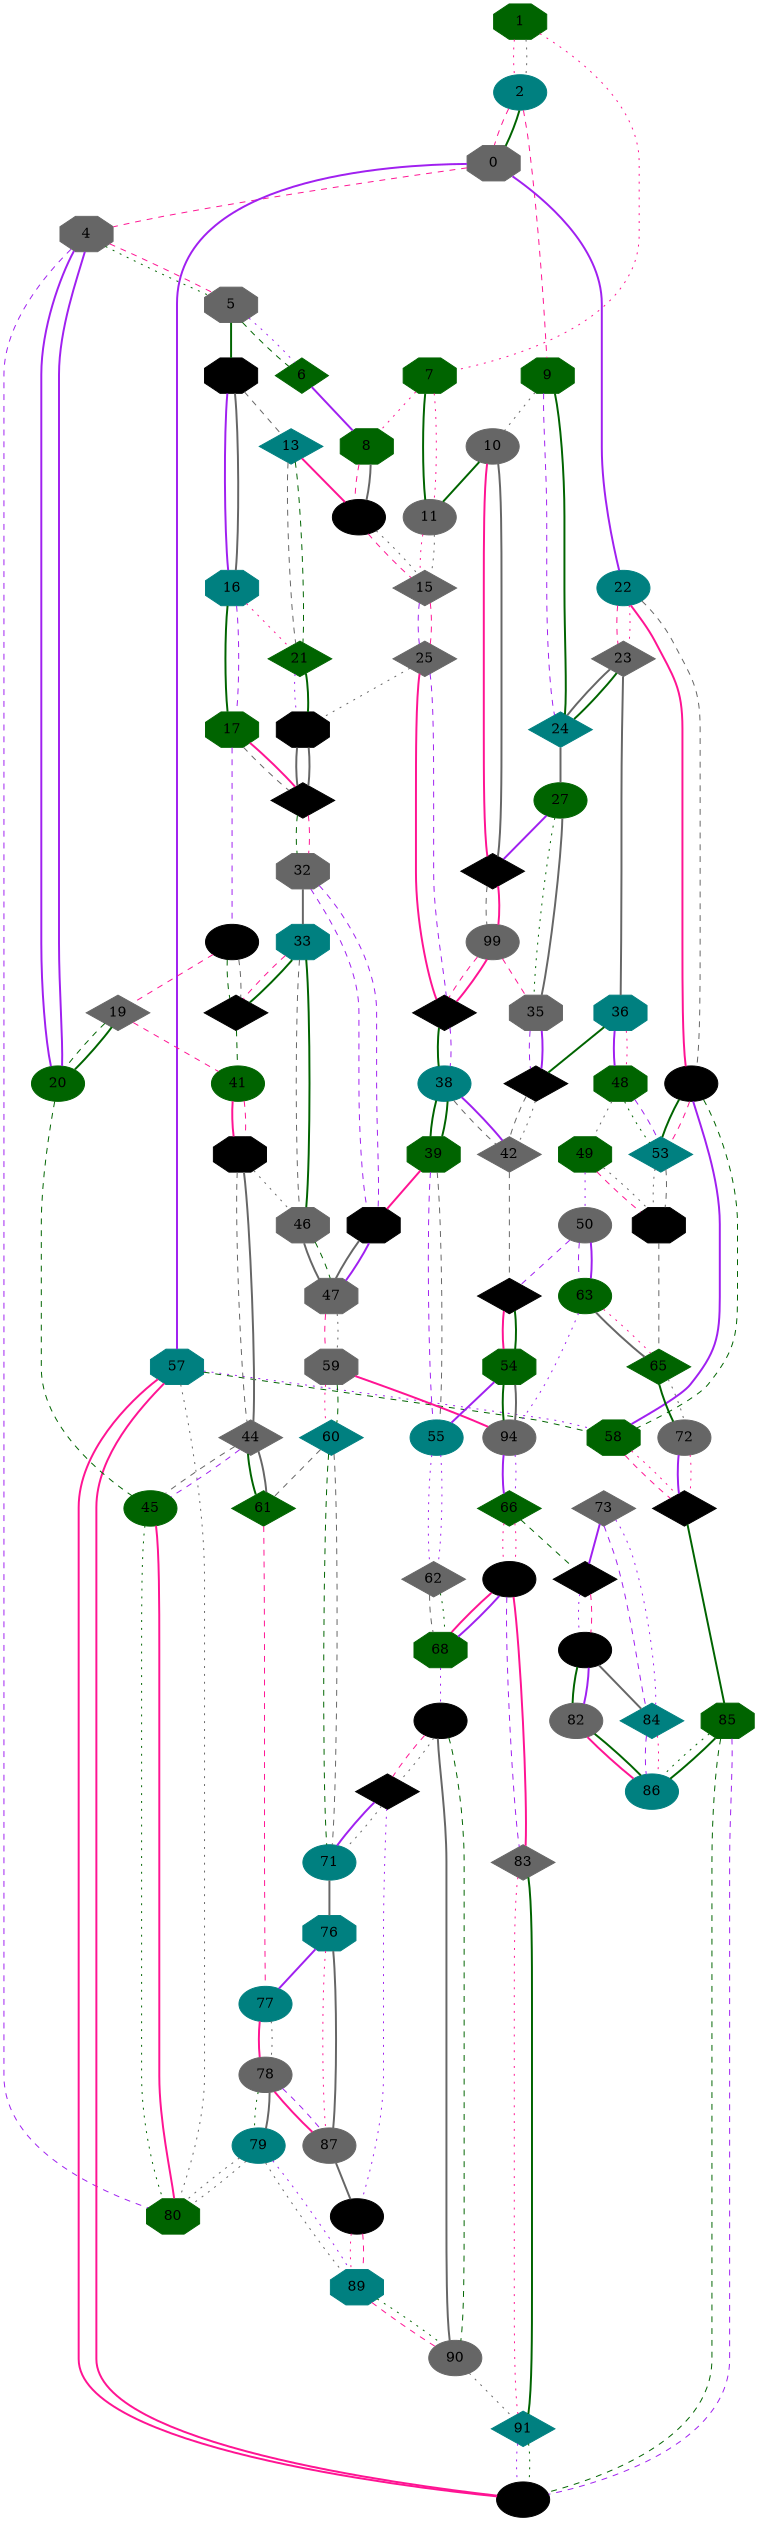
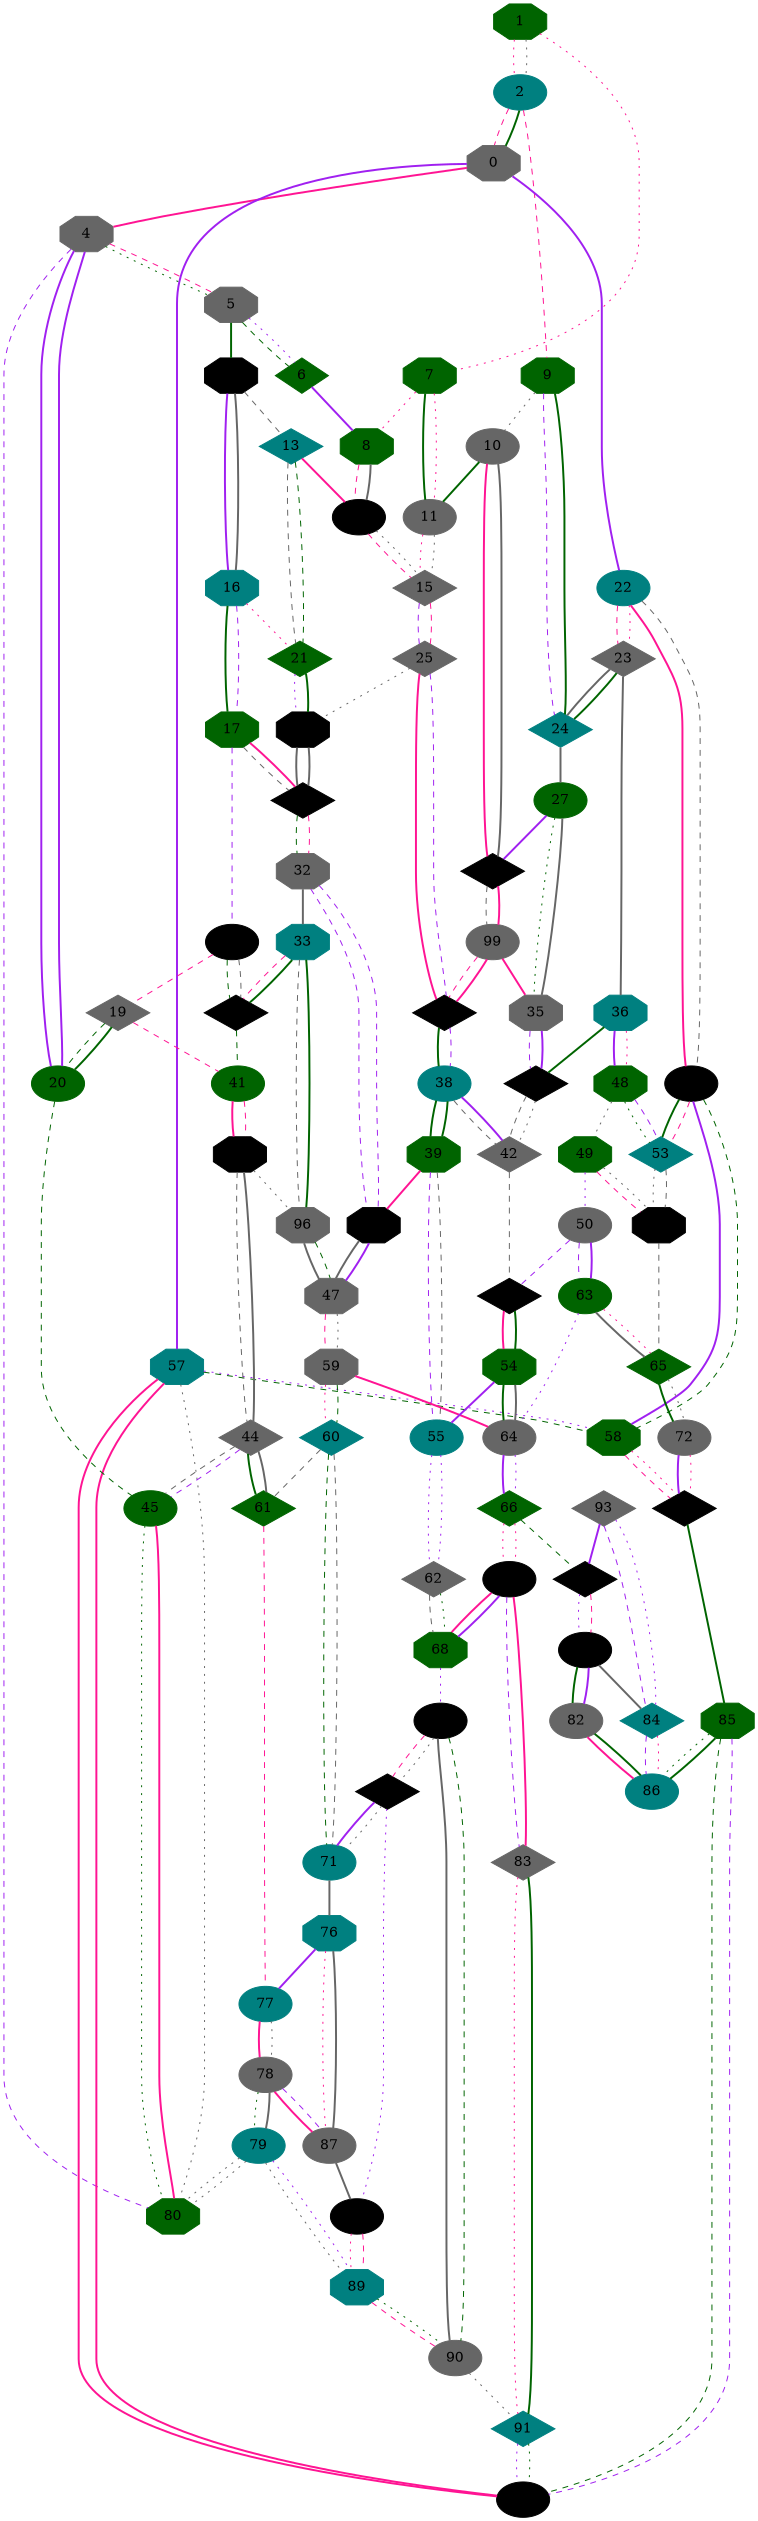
(290, 194) -> (290, 194)
(514, 977) -> (514, 977)
(303, 1225) -> (303, 1225)
(509, 1438) -> (509, 1438)
(604, 1508) -> (604, 1508)
